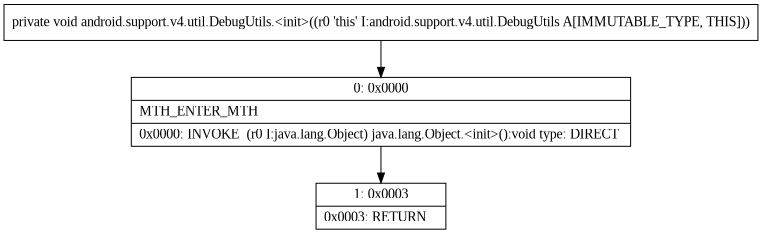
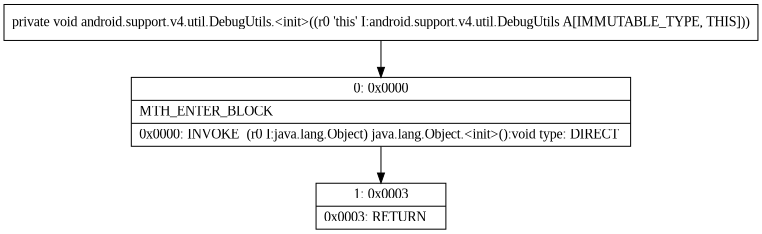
(199, 111) -> (206, 111)
